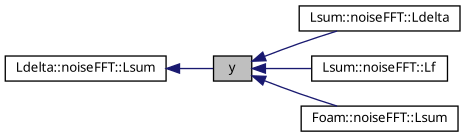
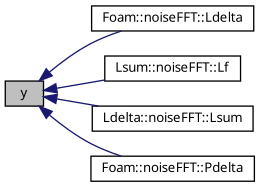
(380, 18) -> (173, 18)
(196, 69) -> (78, 103)
(380, 119) -> (173, 169)
